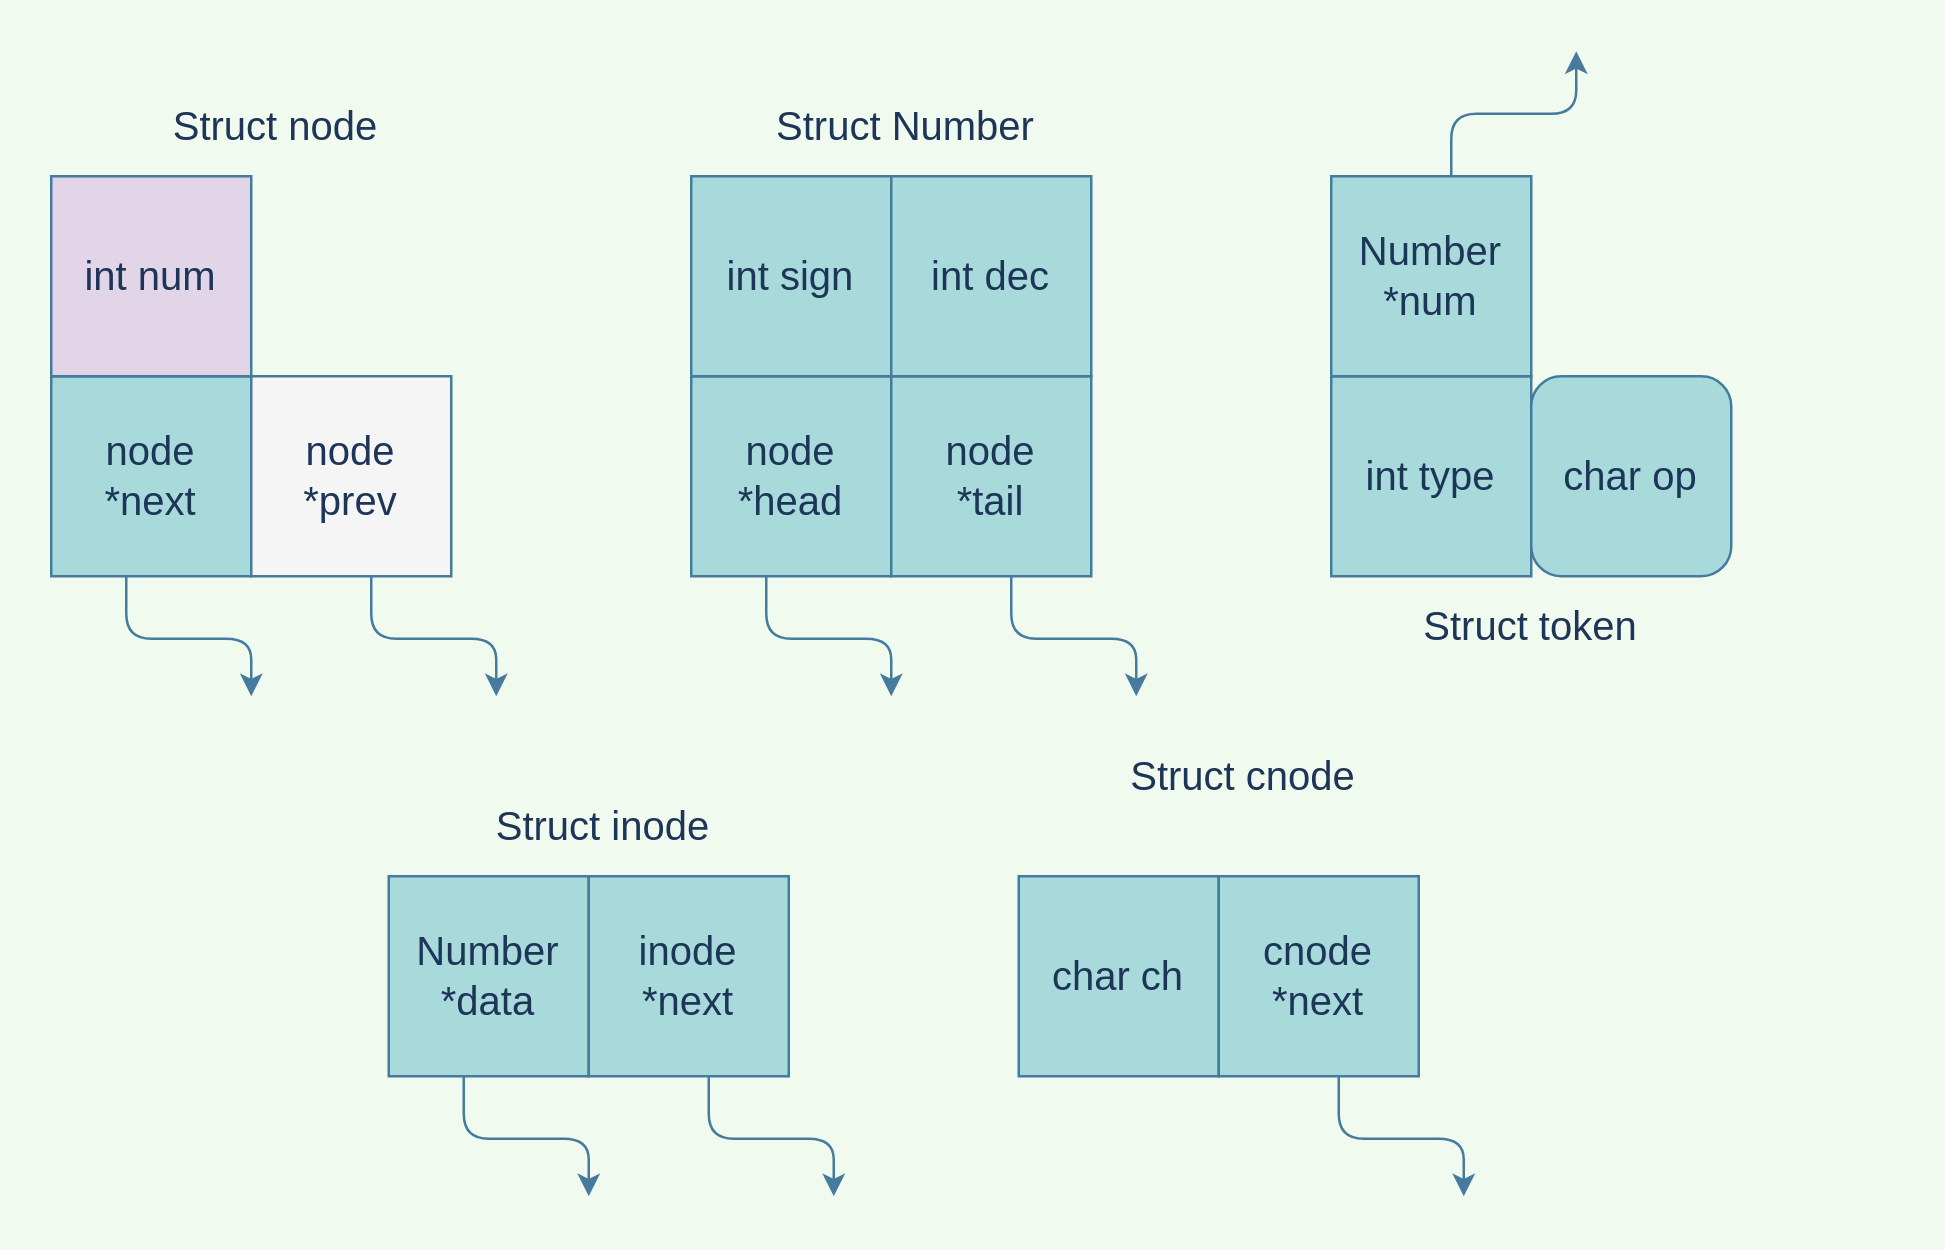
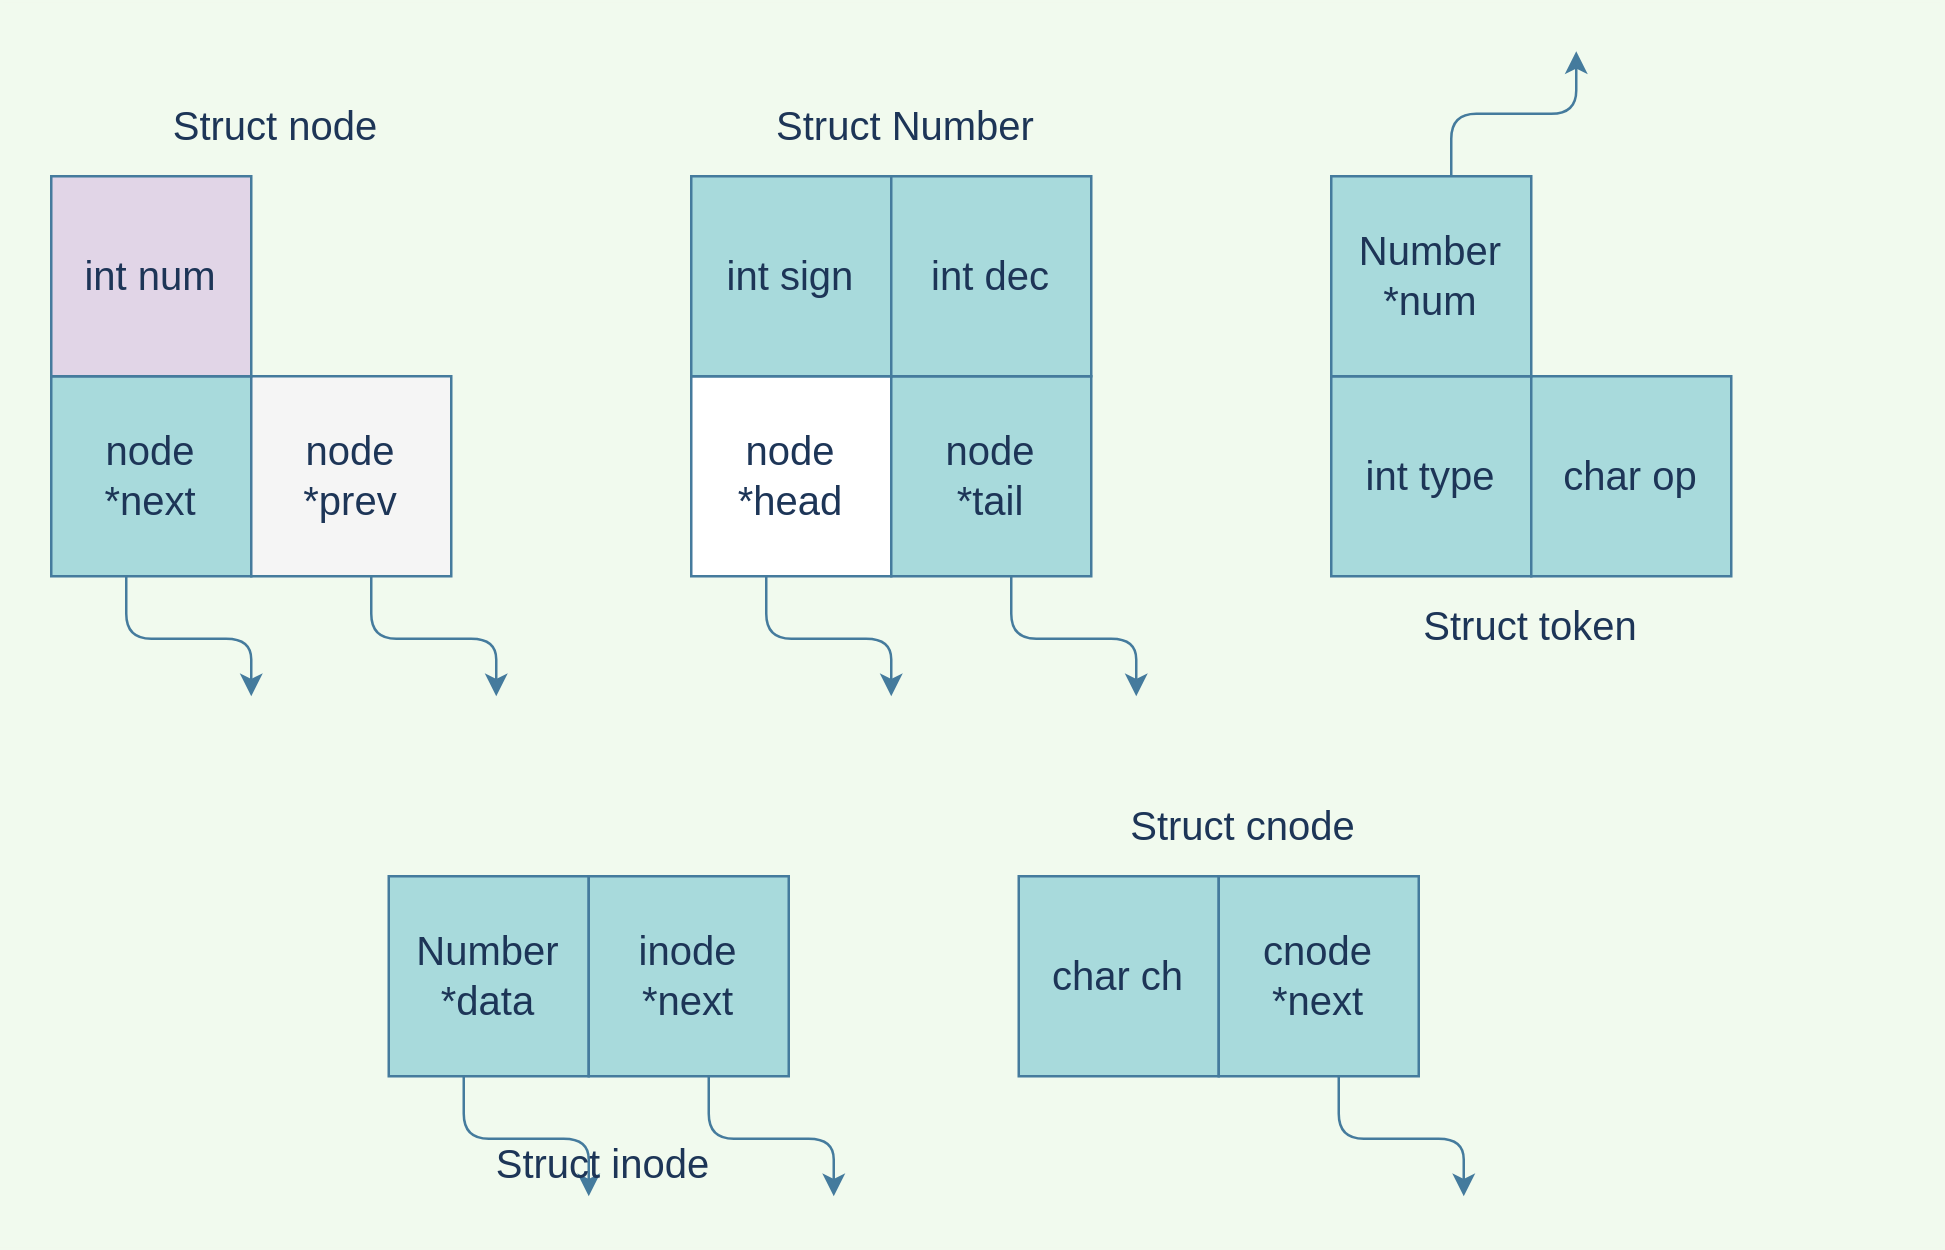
(791, 476) -> (791, 476)
(1631, 476) -> (1631, 476)
(1244, 776) -> (1244, 826)
(604, 826) -> (604, 1164)
